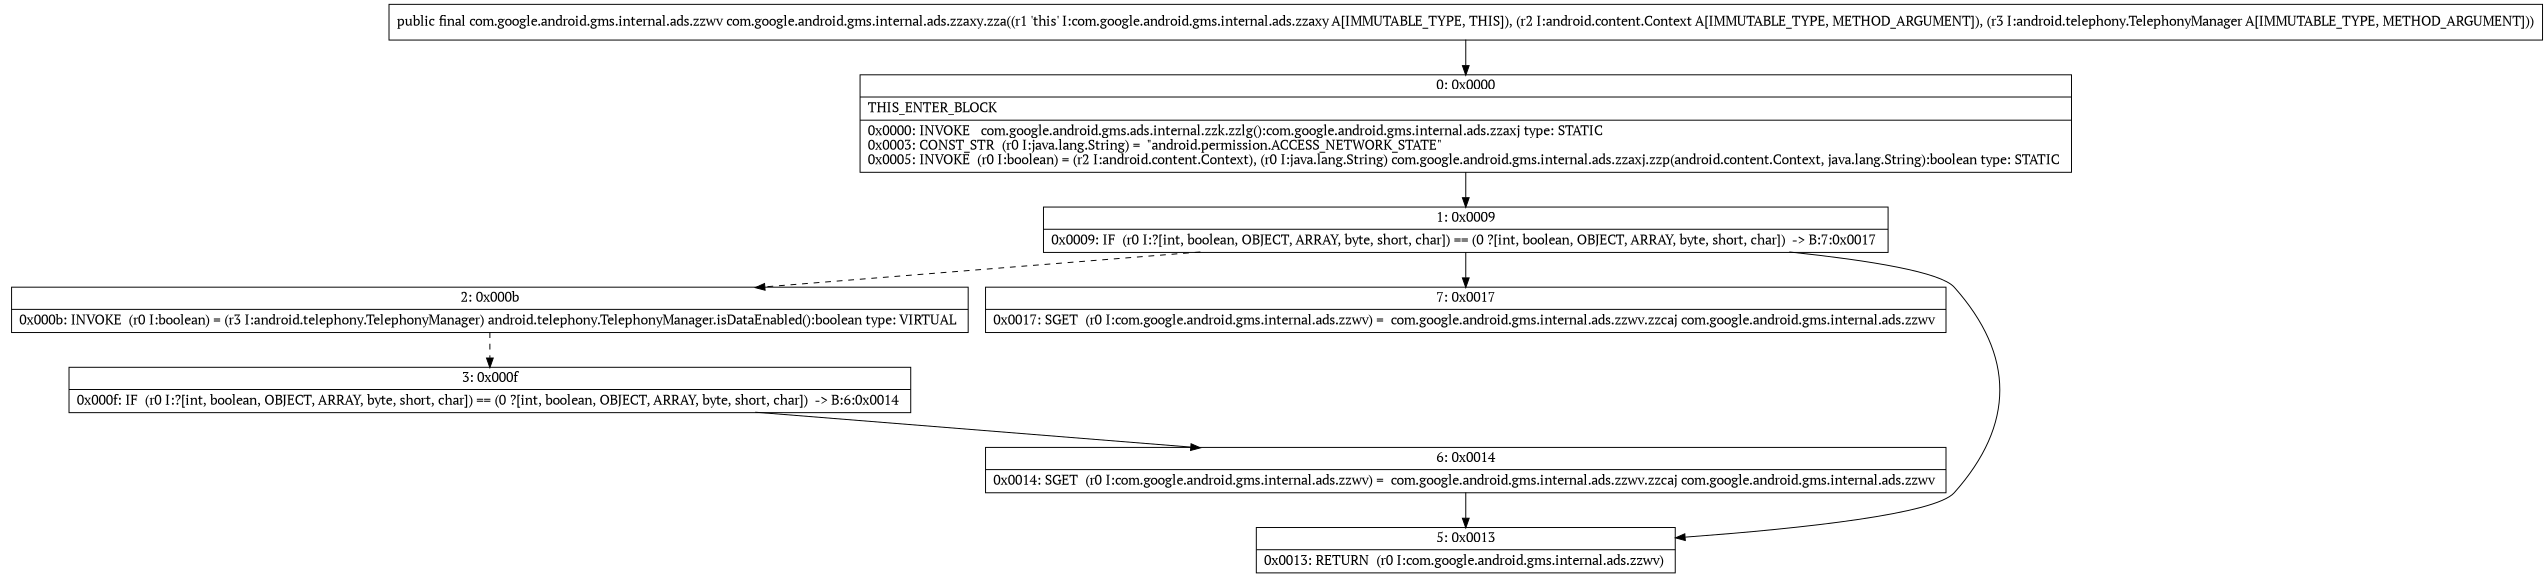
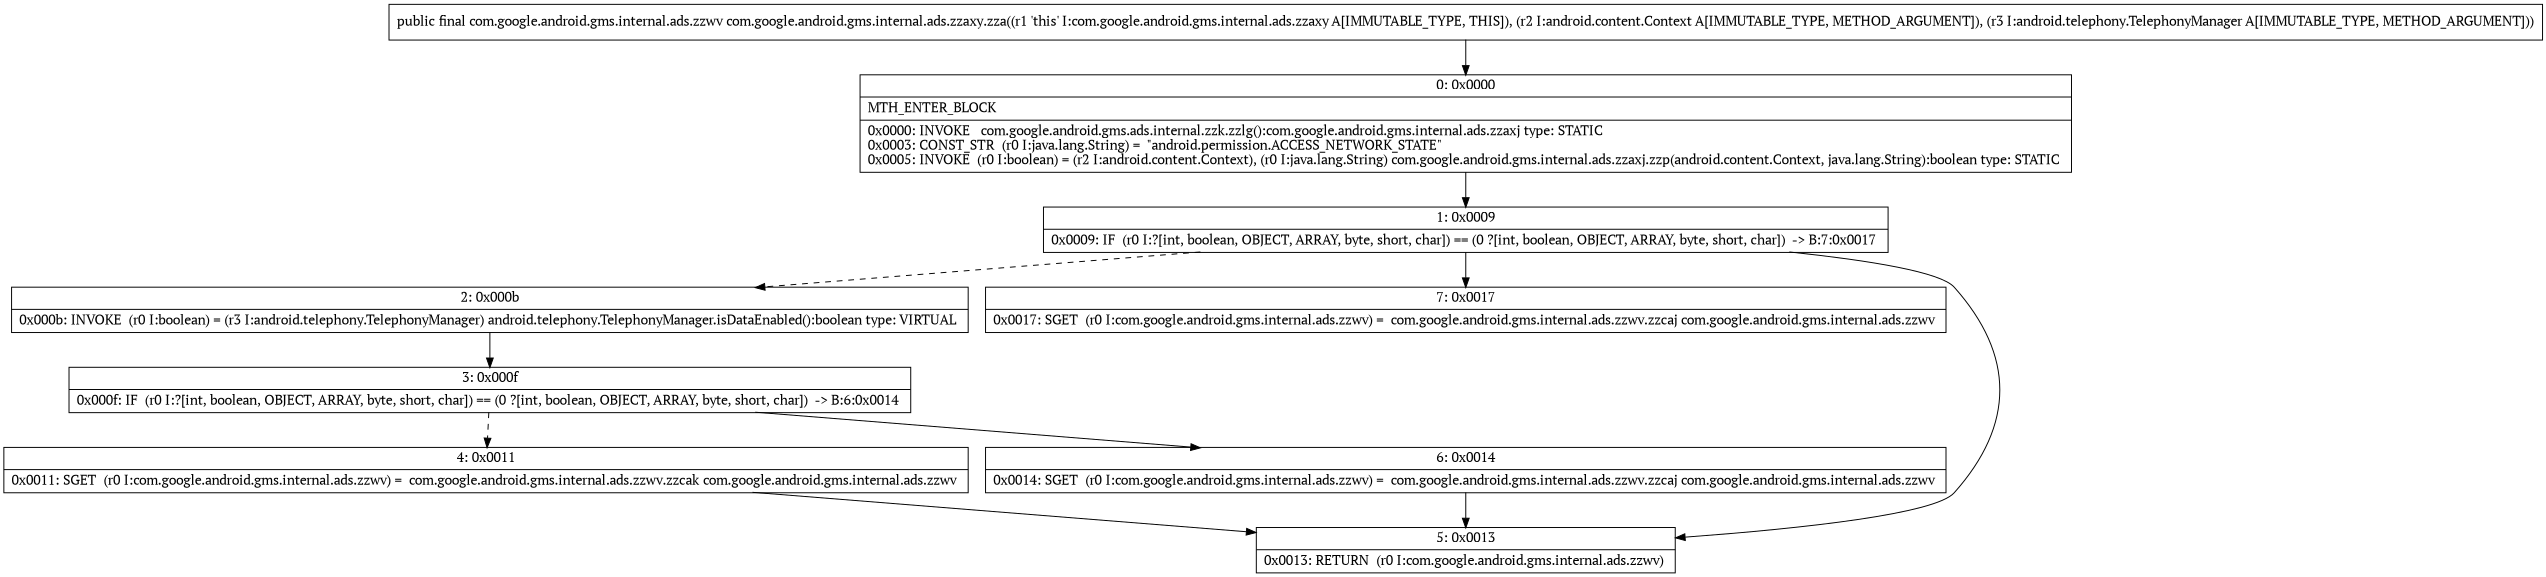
(932, 108) -> (932, 108)
(490, 345) -> (490, 345)
none -> (486, 470)
